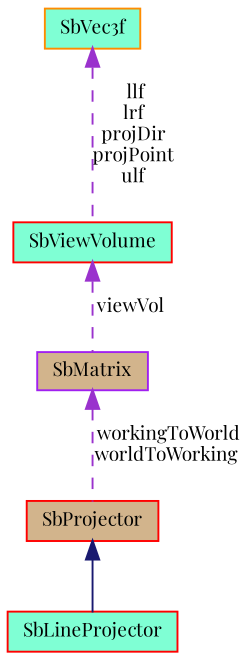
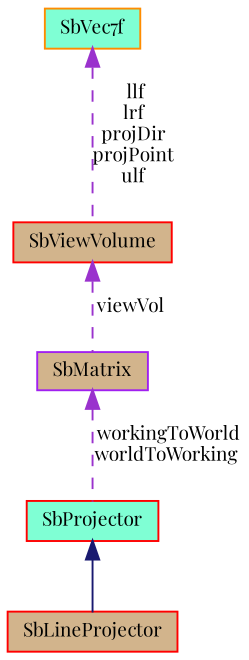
(93, 29) -> (93, 29)
(93, 242) -> (93, 242)
(93, 521) -> (93, 521)
(93, 632) -> (93, 632)
